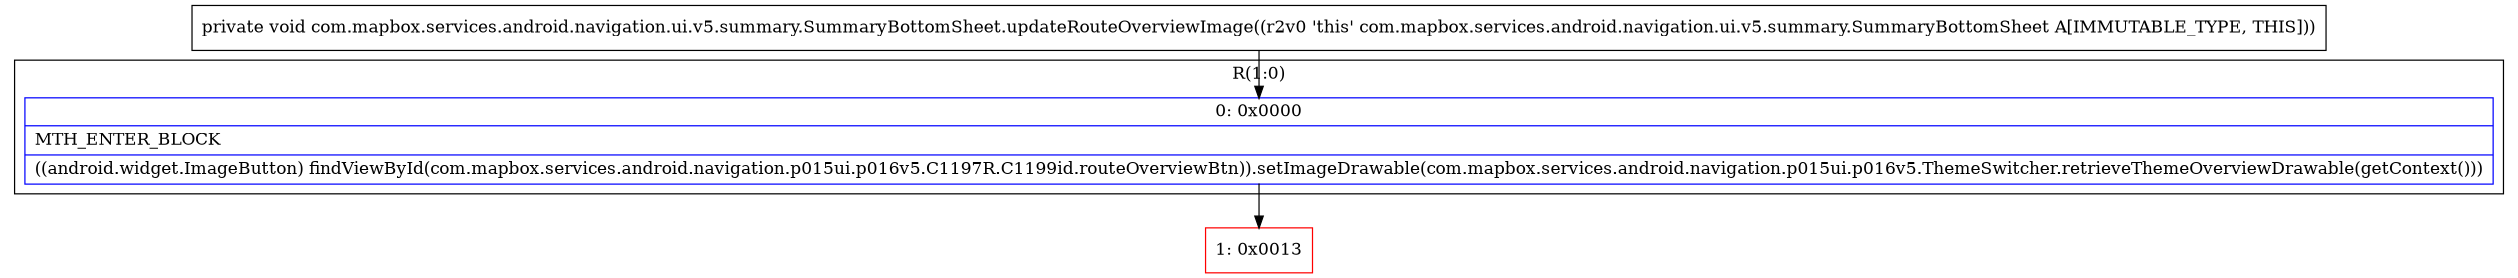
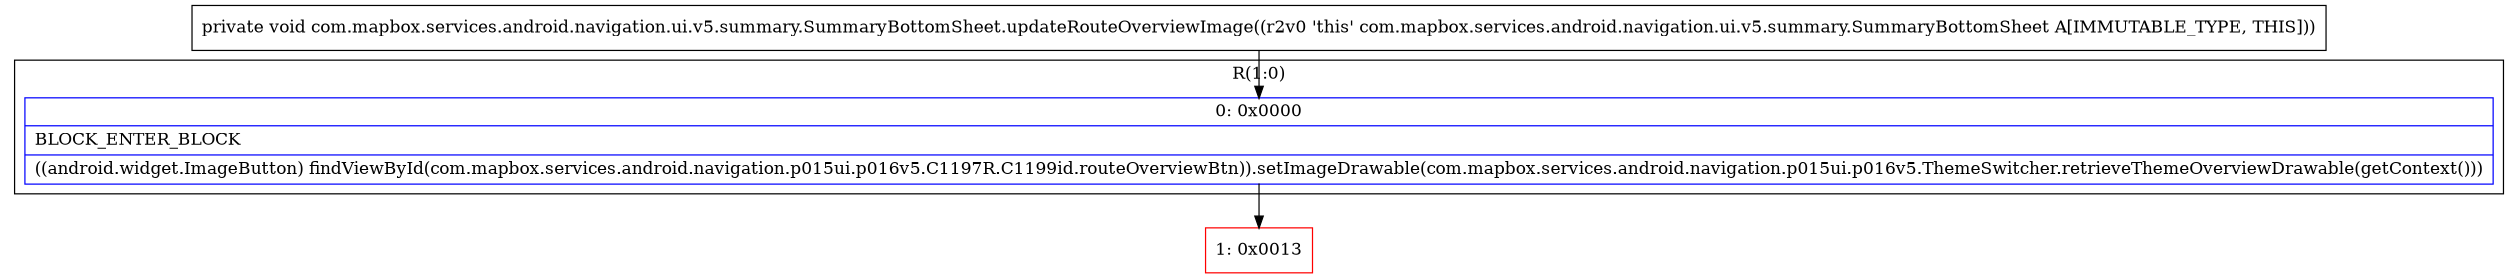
(128, 140) -> (138, 140)
